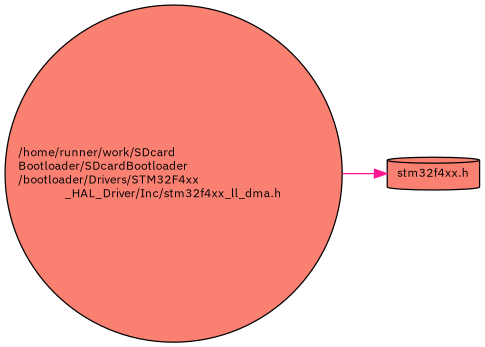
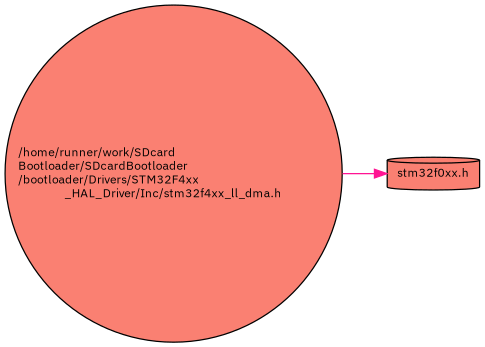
(433, 174) -> (433, 174)
